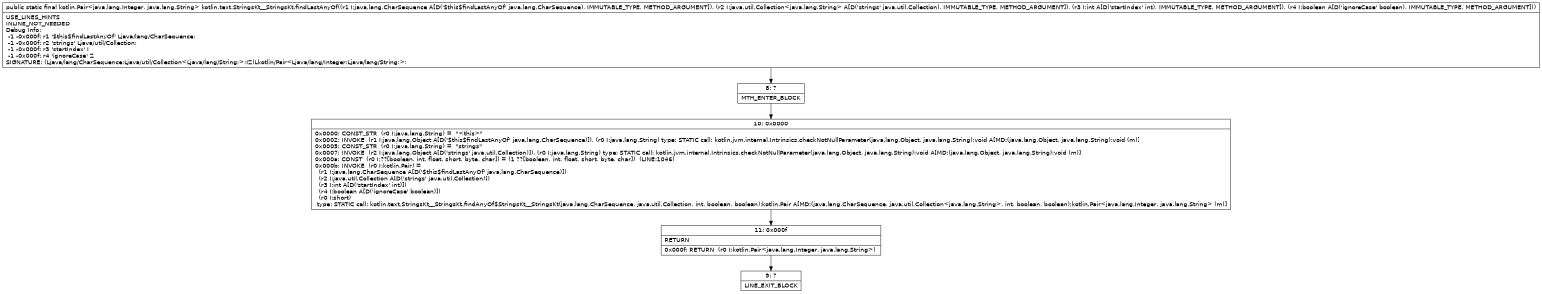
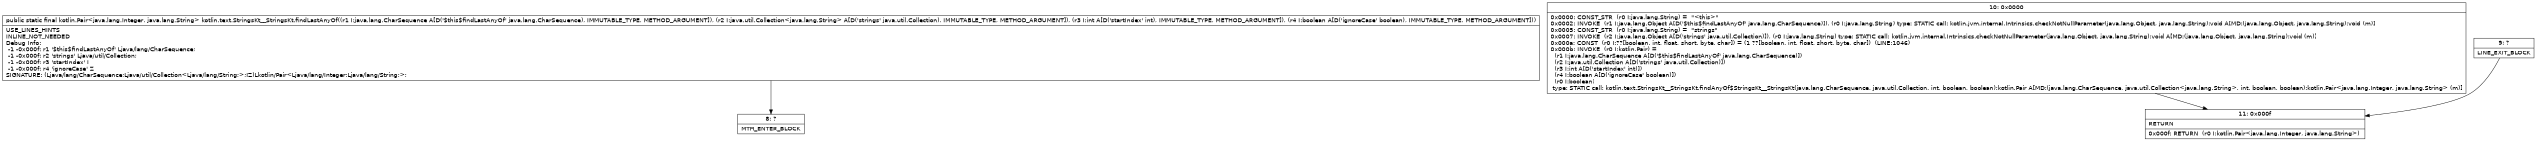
(771, 109) -> none
(333, 198) -> (1573, 82)
(771, 261) -> (2443, 103)
